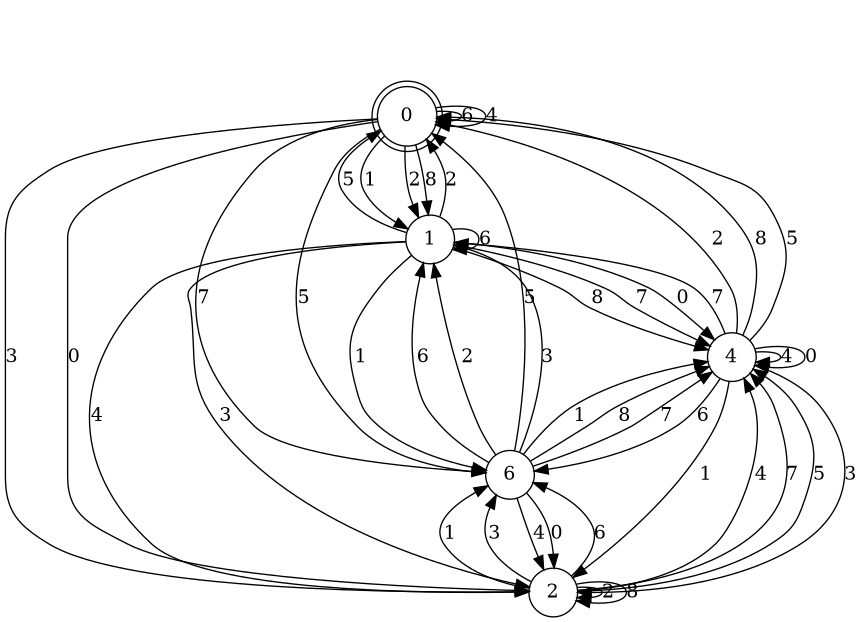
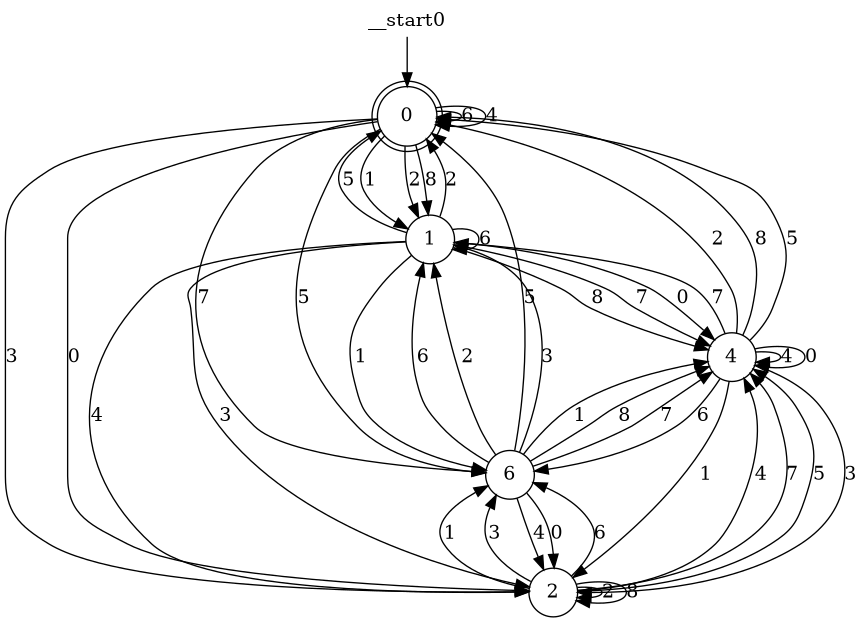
none -> (407, 21)
